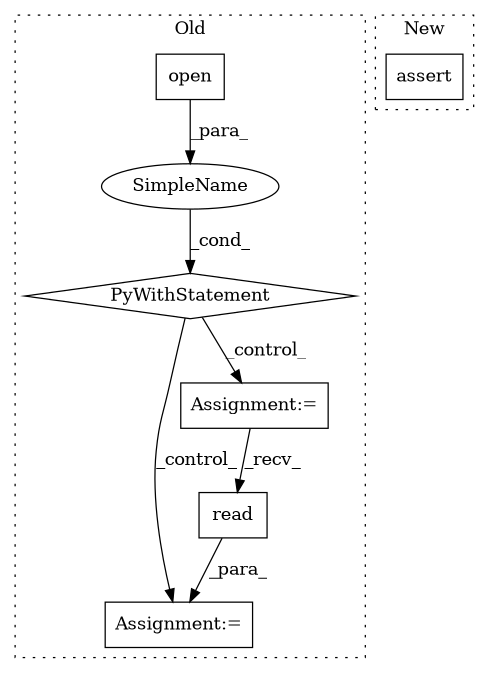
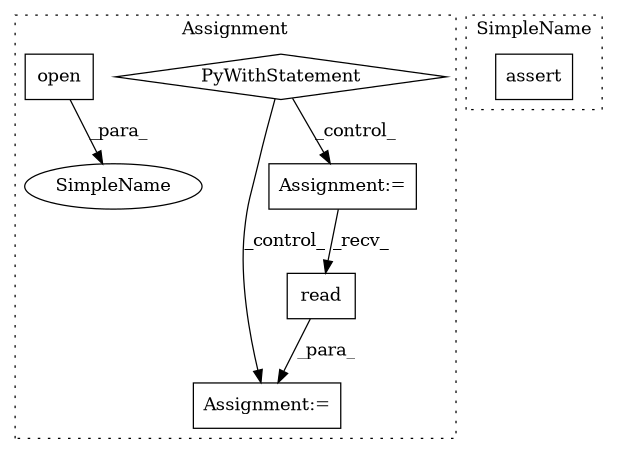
(190, 30) -> (236, 30)
(425, 30) -> (534, 30)
(190, 235) -> none
